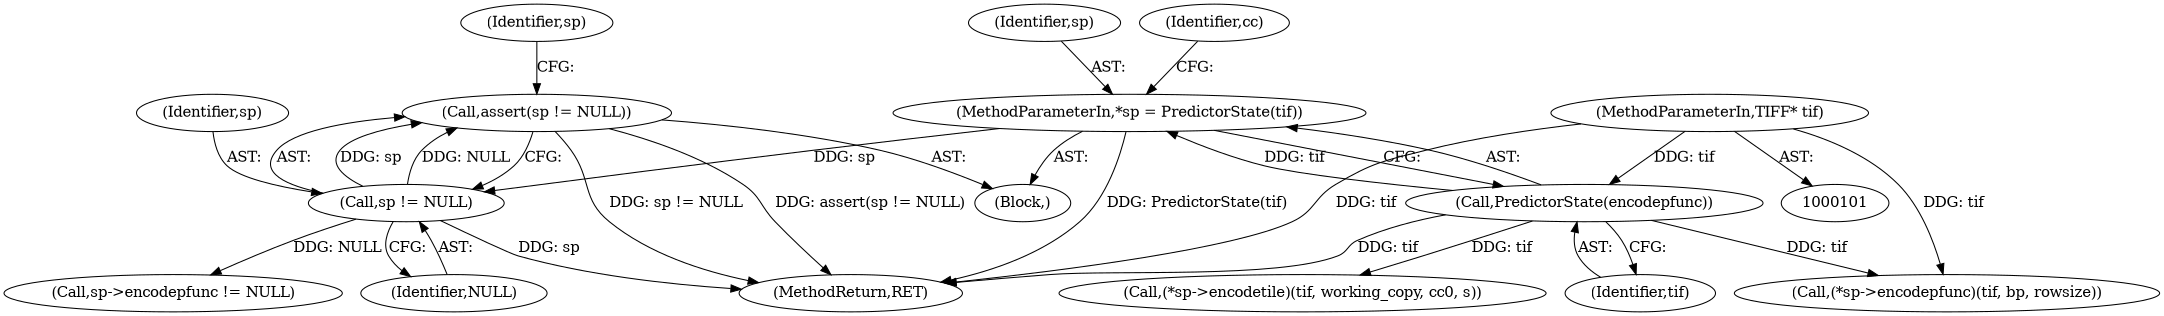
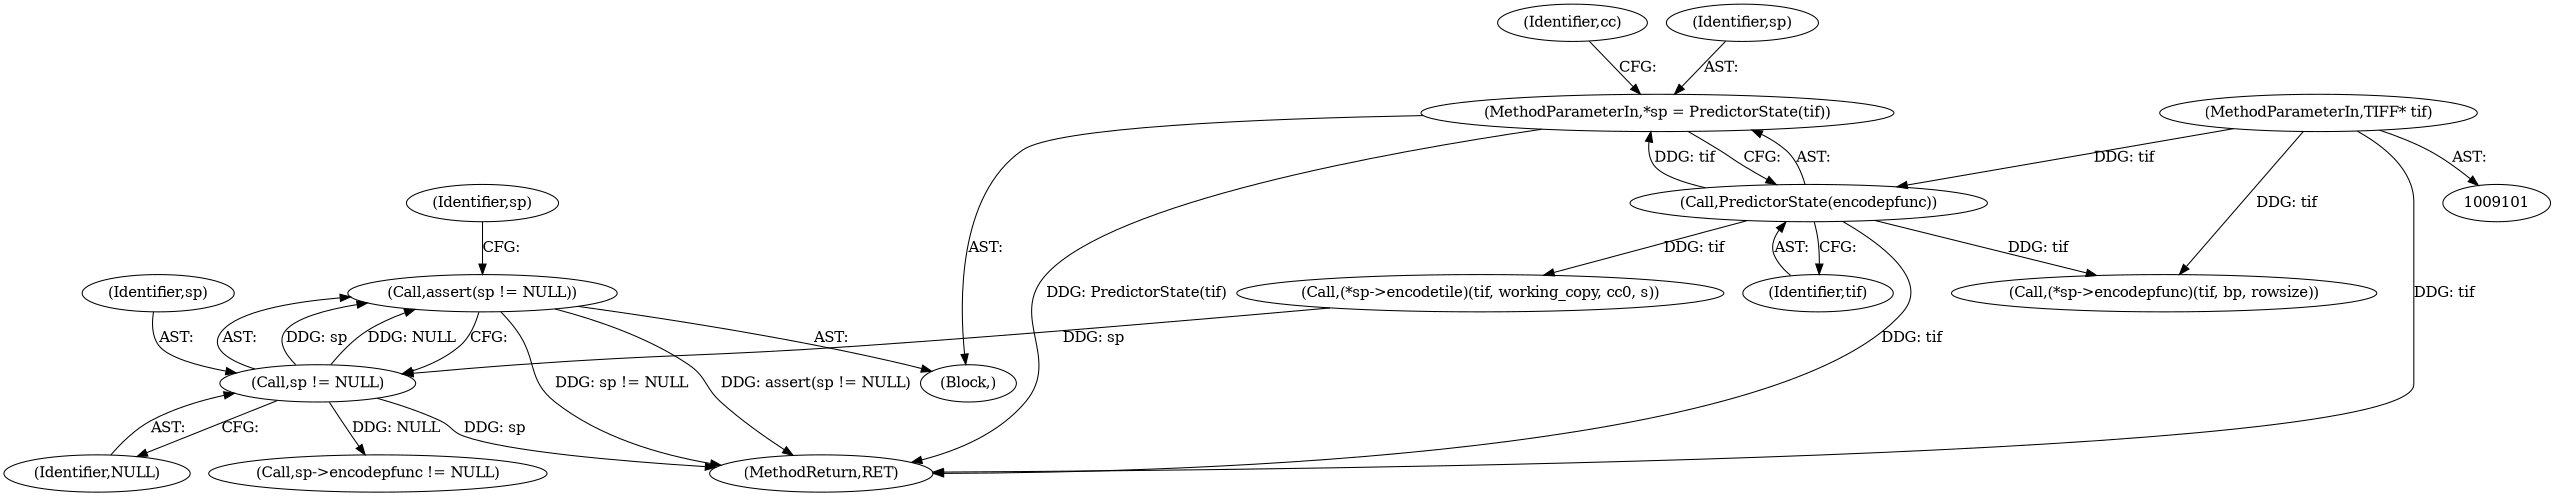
(747, 158) -> (872, 345)
(1835, 203) -> (2497, 203)
